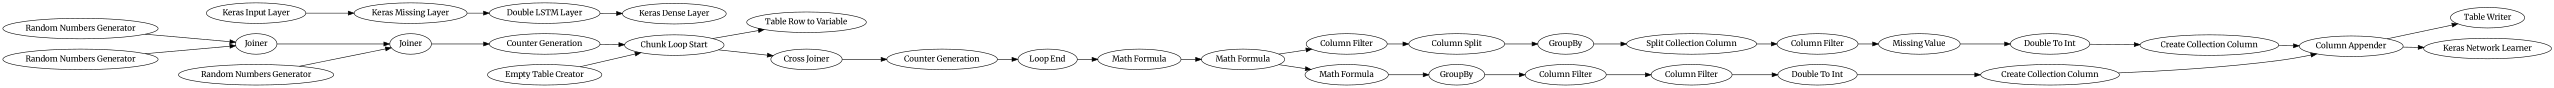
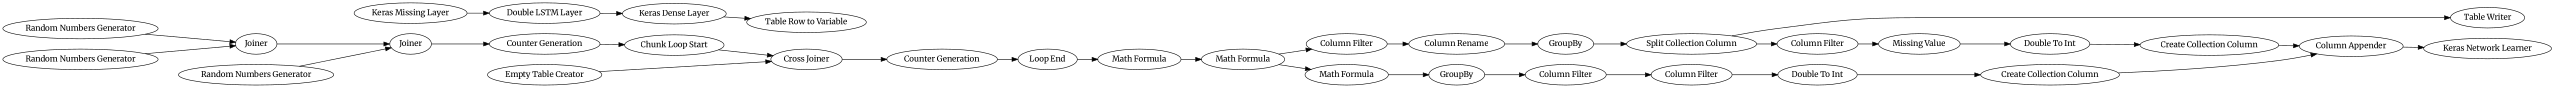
(256, 13) -> none
(2420, 32) -> (2088, 18)
(736, 35) -> (734, 18)
(1457, 44) -> (1457, 44)
(608, 60) -> (682, 67)
